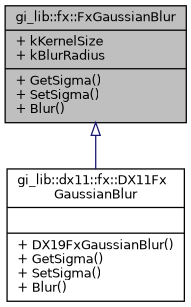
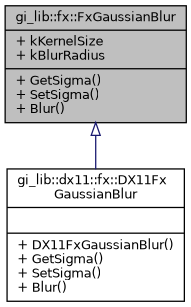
(96, 245) -> (96, 245)
